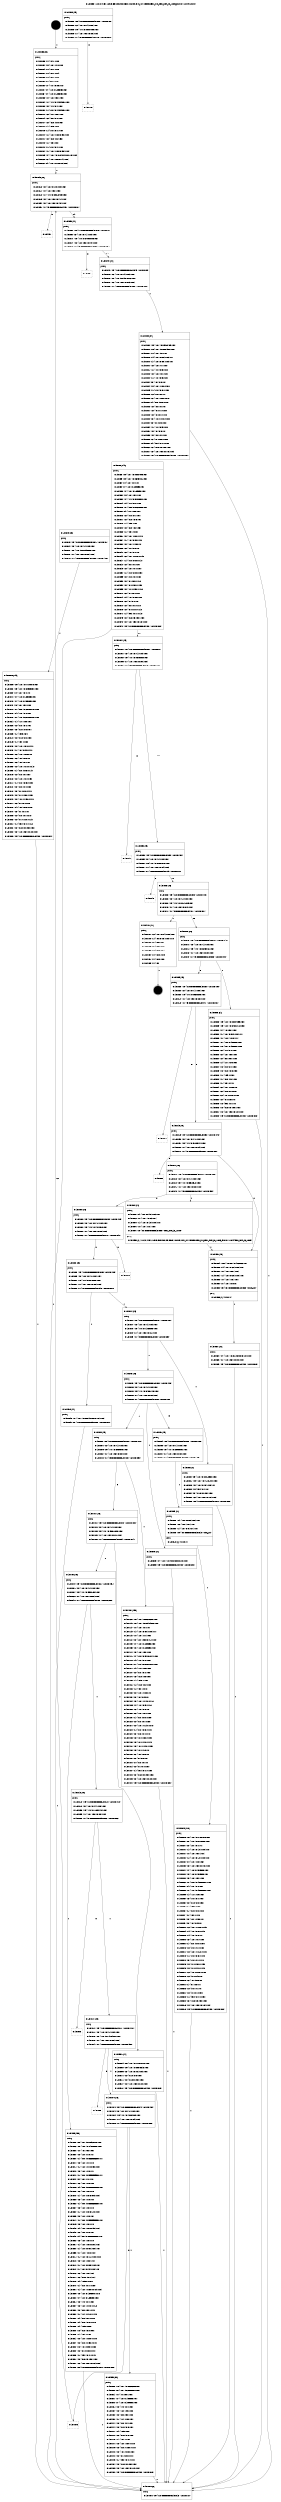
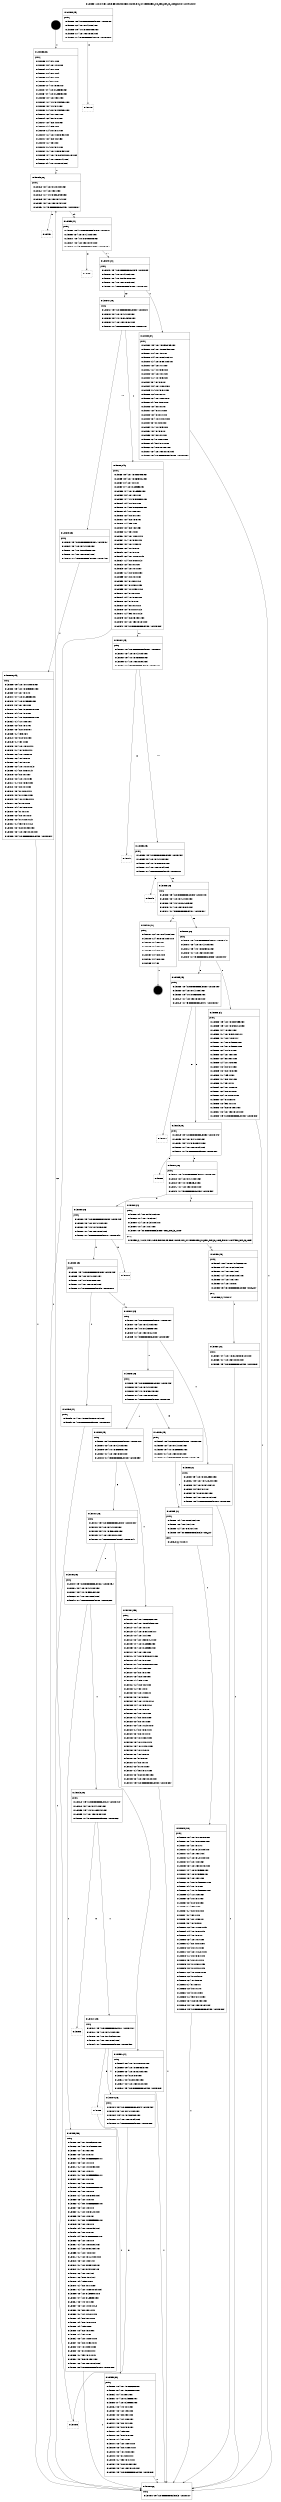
none -> (125, 314)
(252, 1197) -> (194, 1158)
(171, 1558) -> none
(130, 2250) -> (120, 2236)
